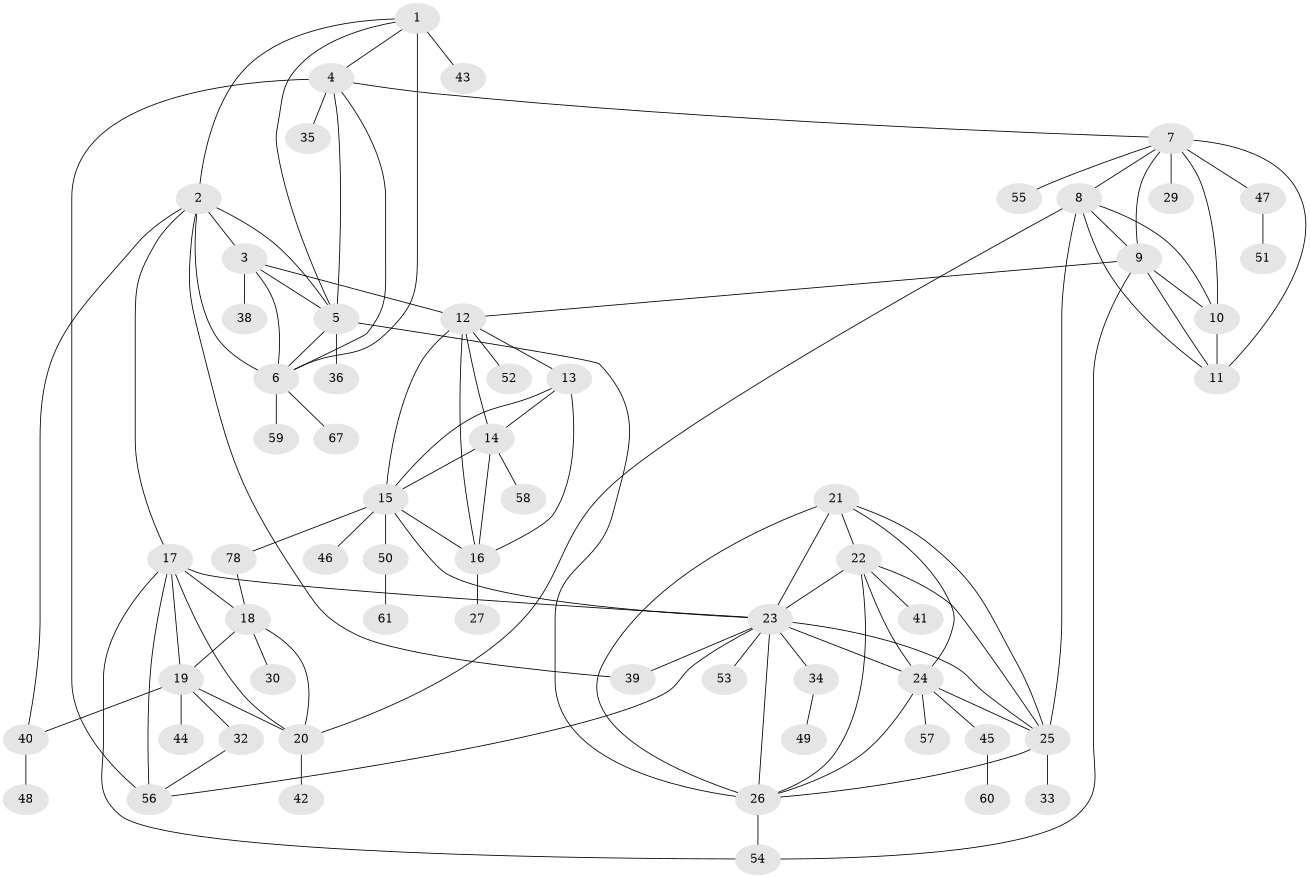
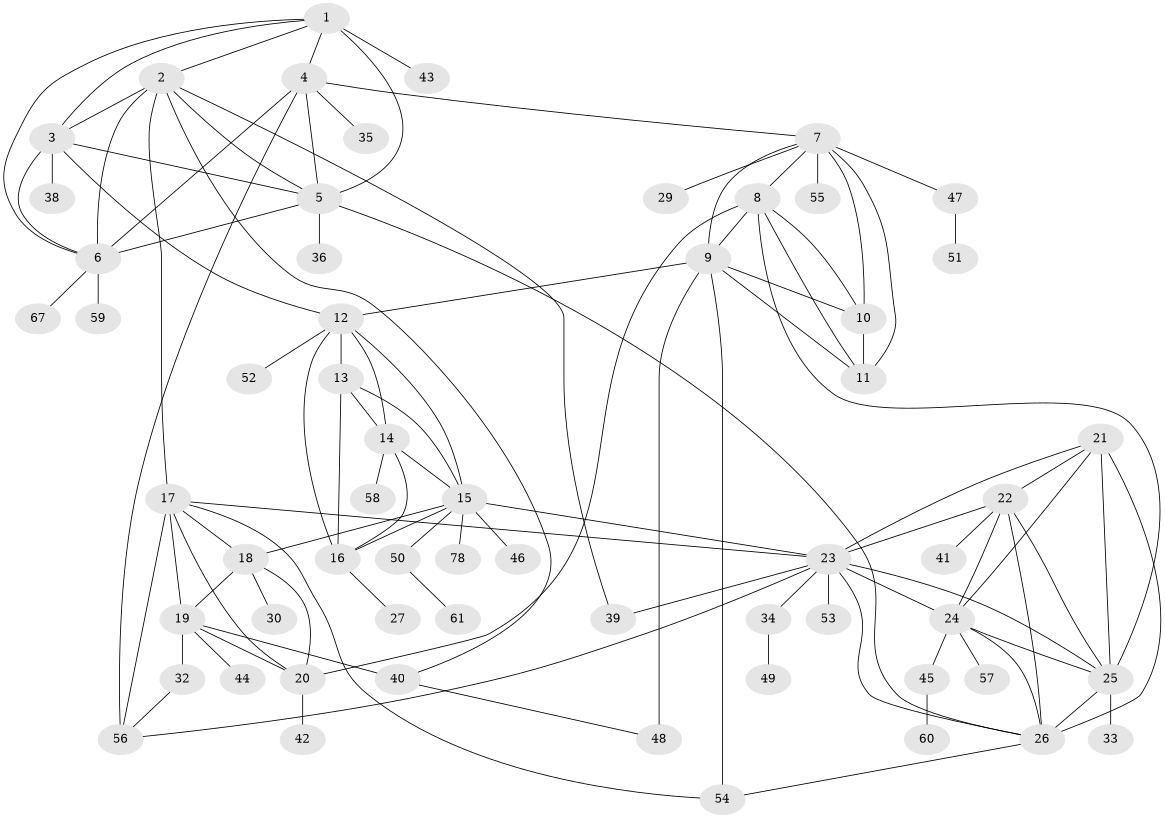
none -> (171, 47)
none -> (659, 494)
(241, 589) -> (355, 529)
